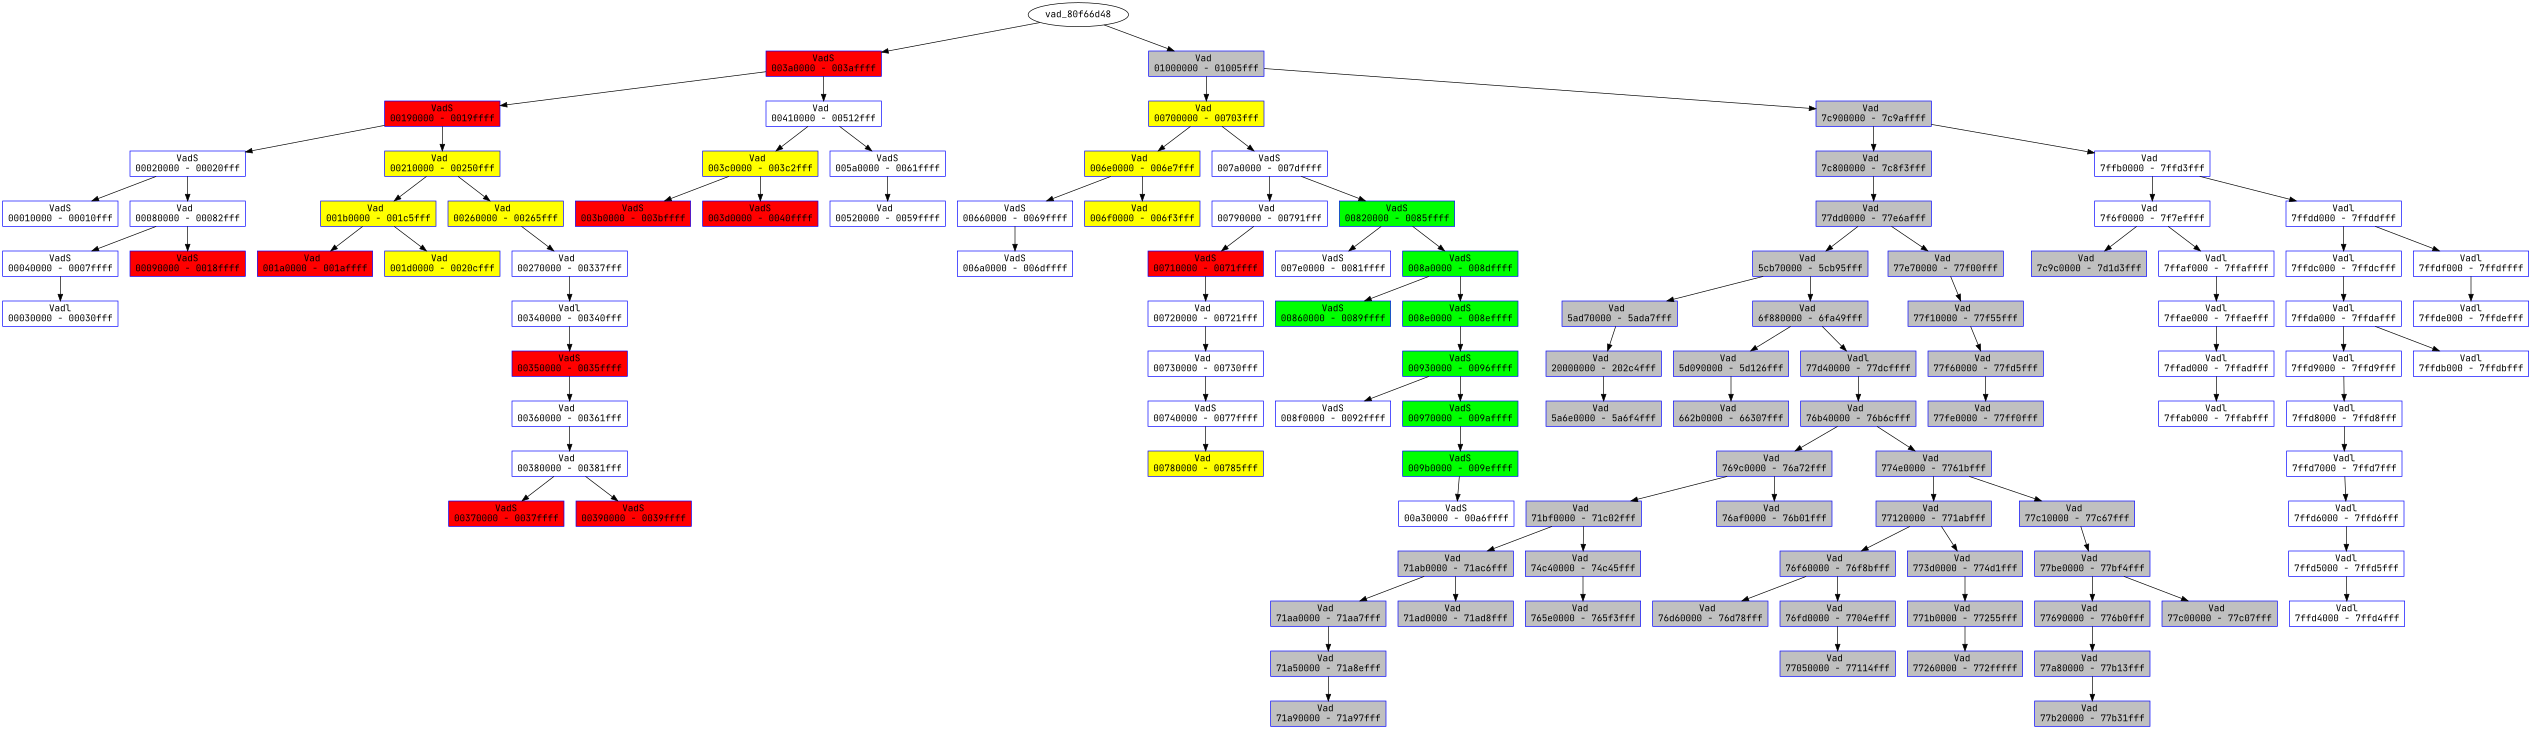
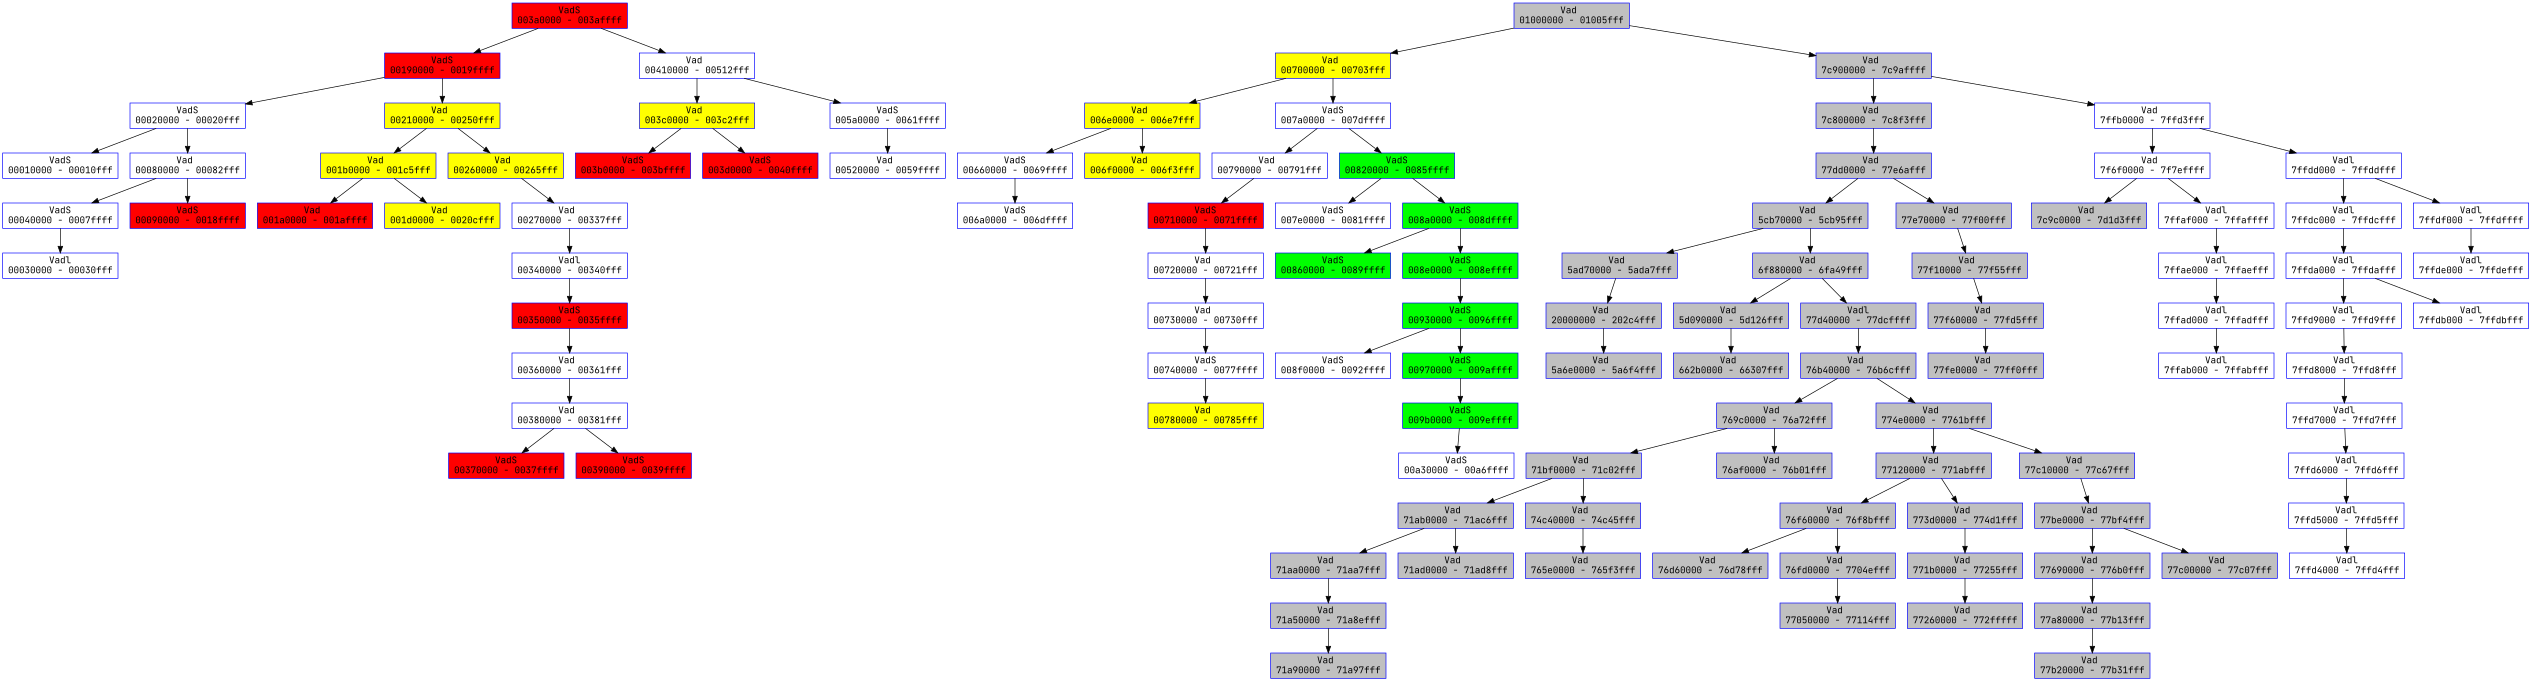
(1078, 15) -> none
